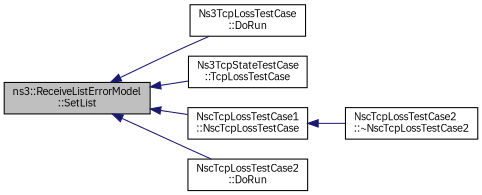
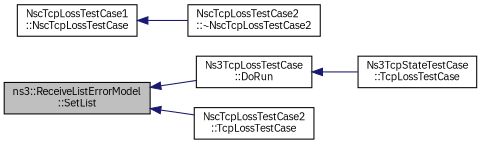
(174, 83) -> (340, 72)
(174, 113) -> none
(248, 175) -> (254, 123)
